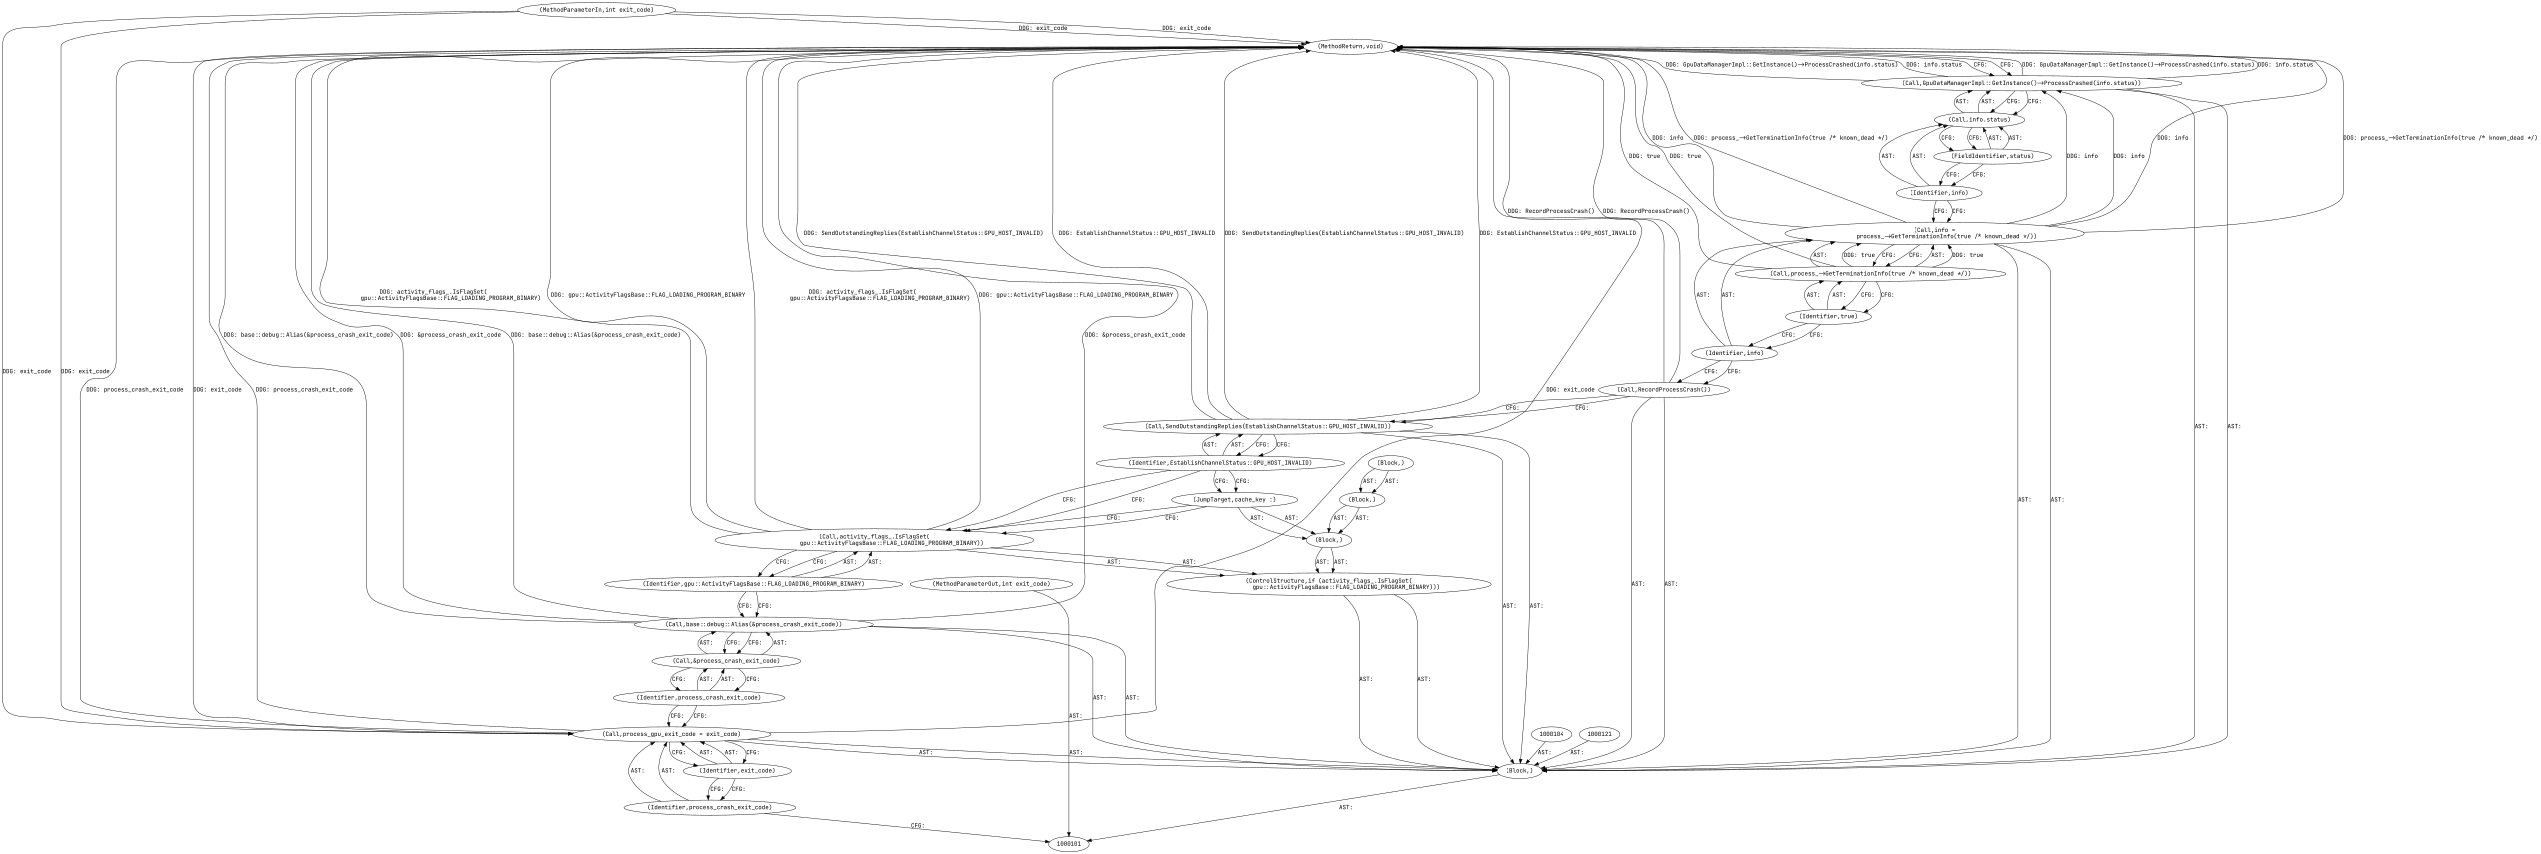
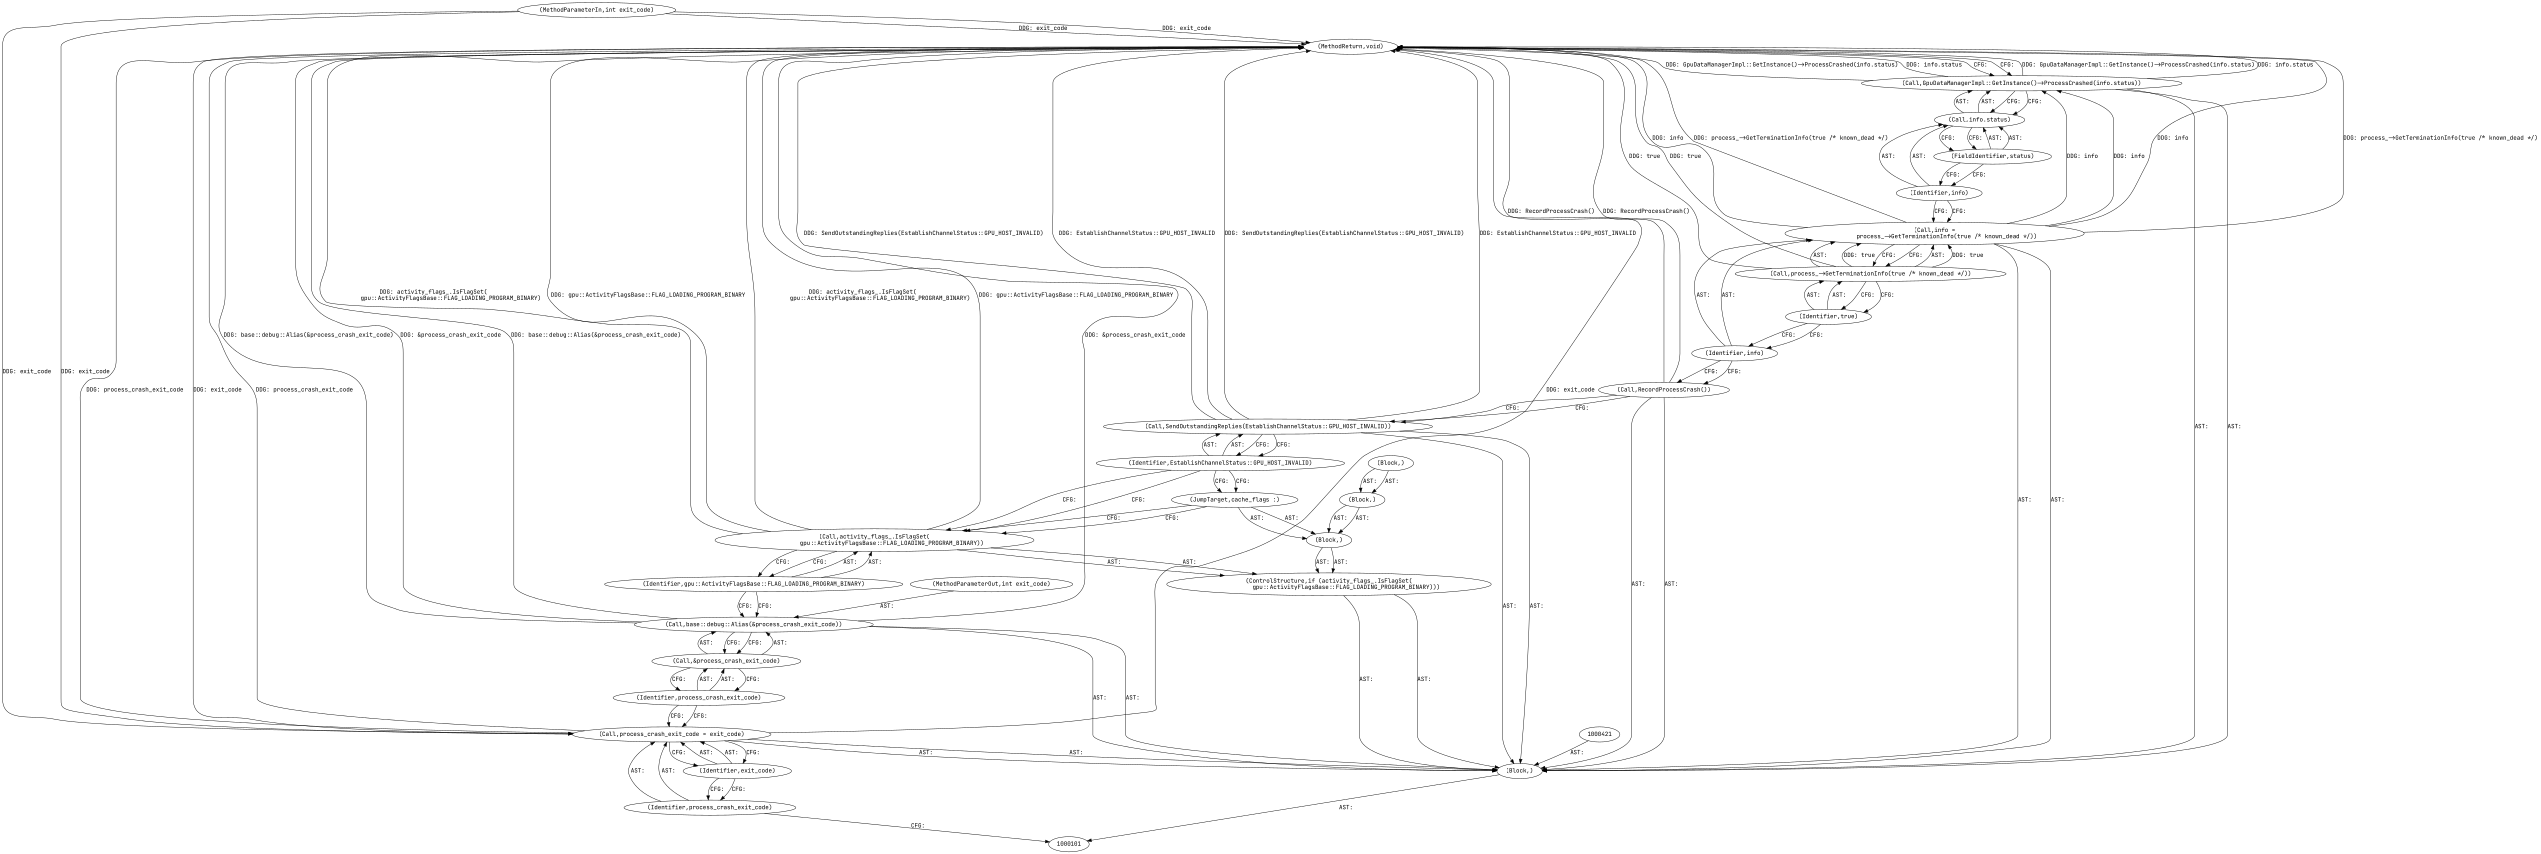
(1235, 500) -> (1235, 500)
(1069, 702) -> (876, 604)
(672, 734) -> (672, 734)
(1552, 734) -> none
(1600, 734) -> (1600, 734)
